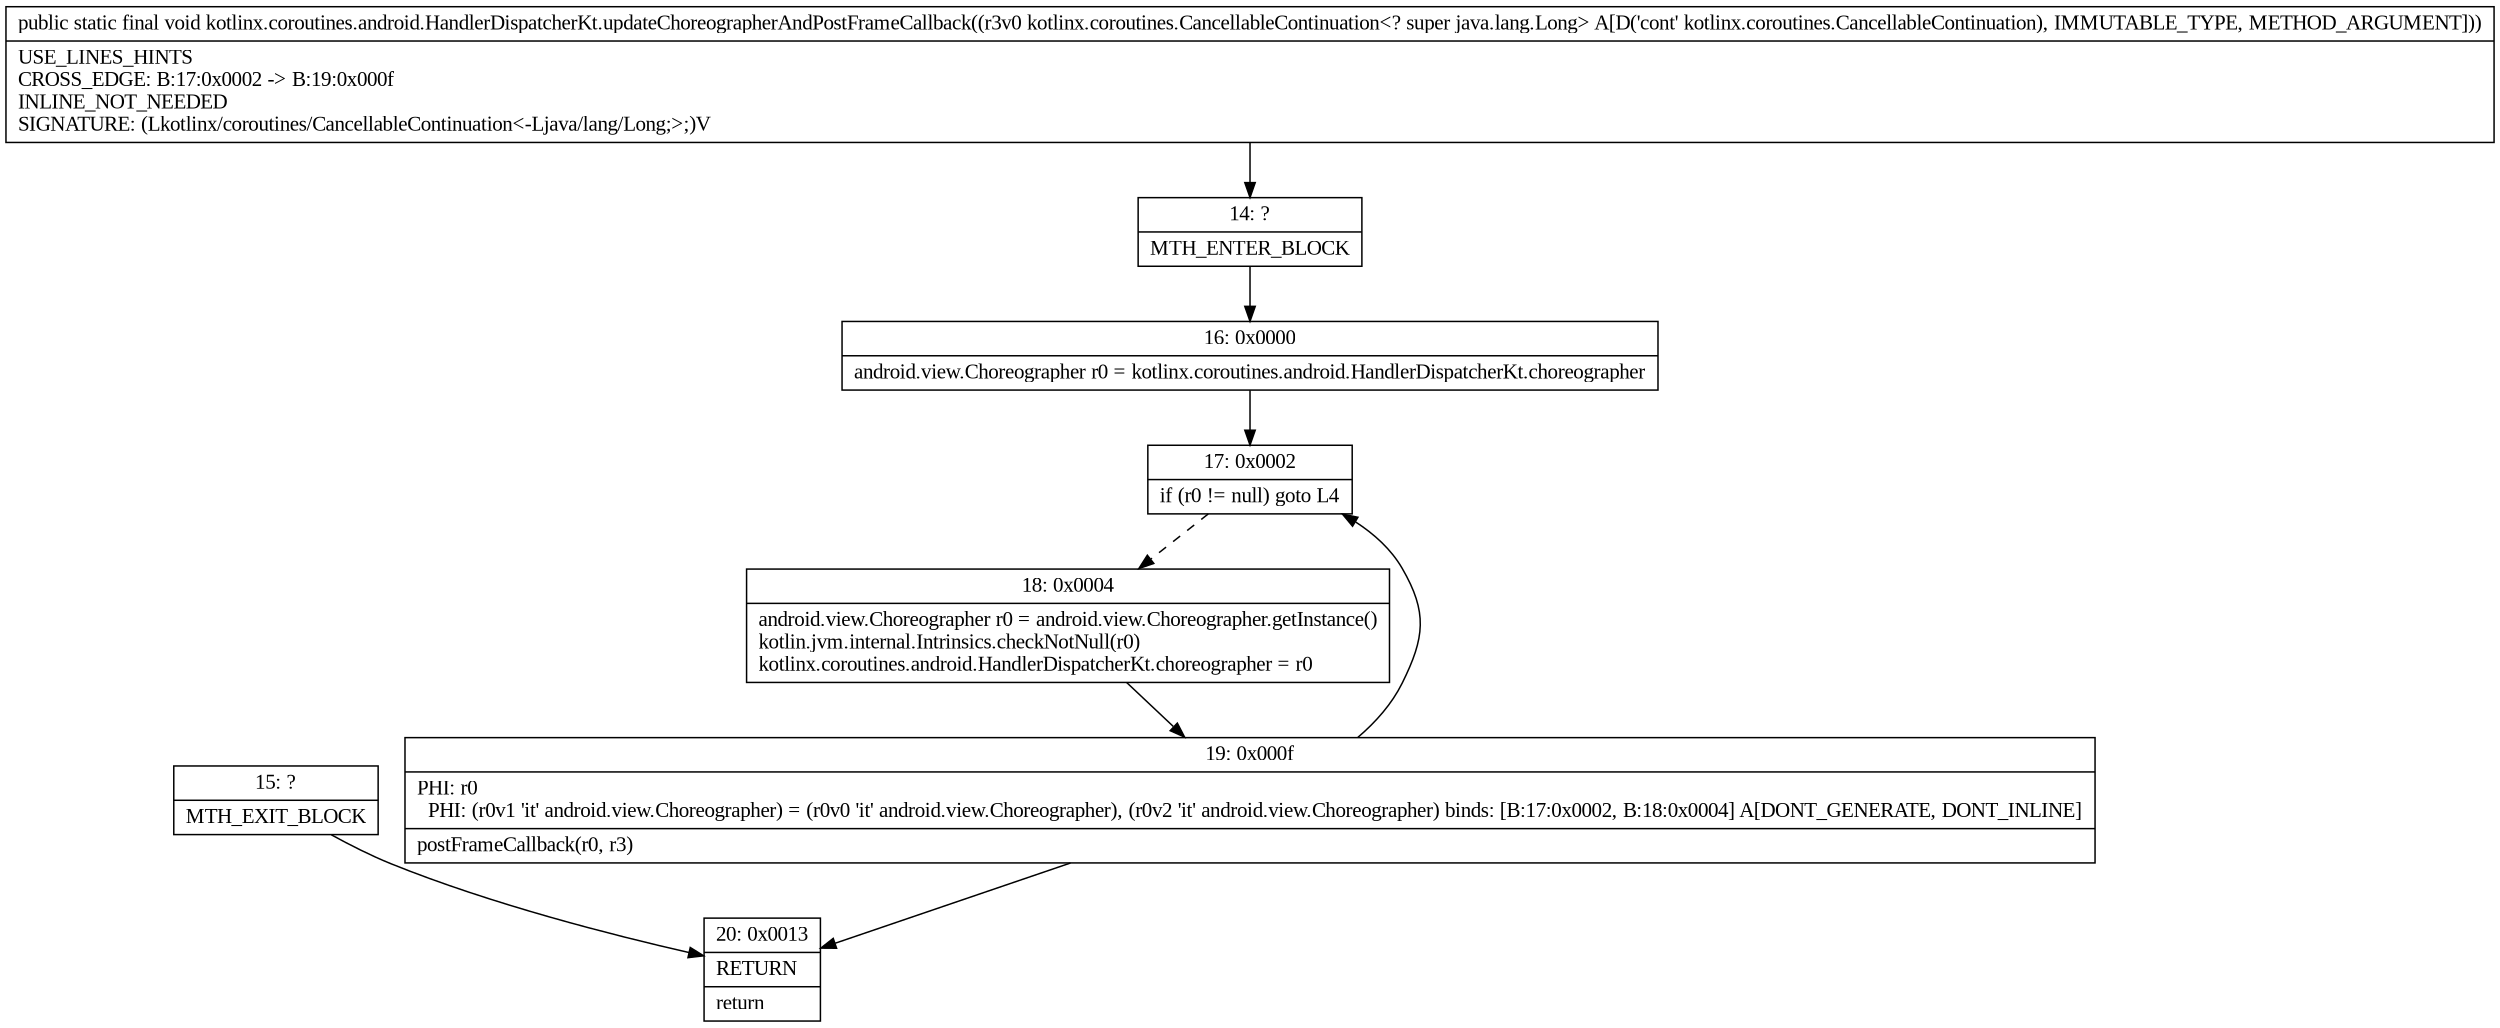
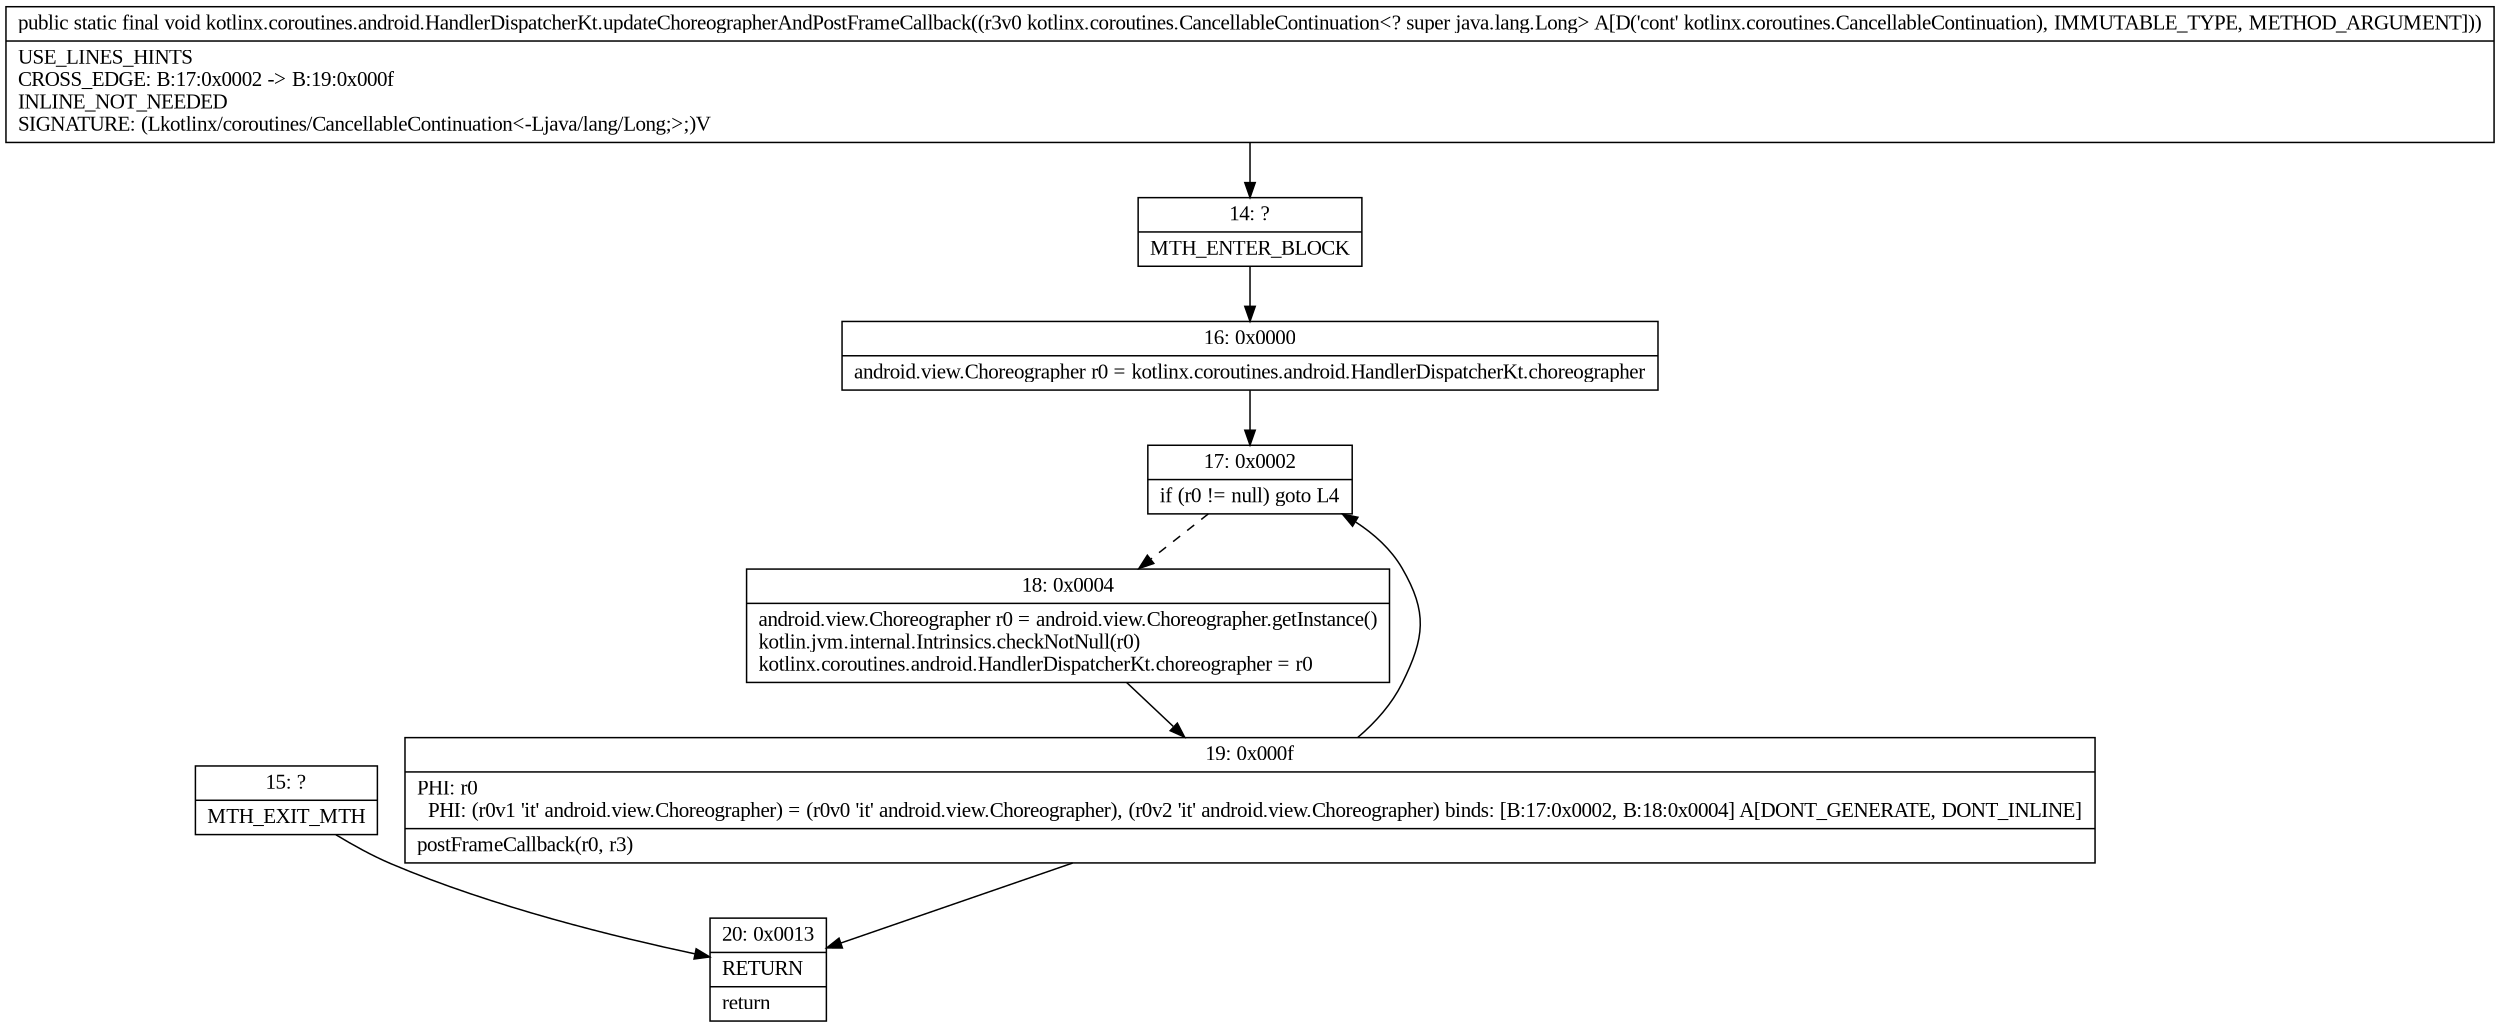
(276, 817) -> (286, 817)
